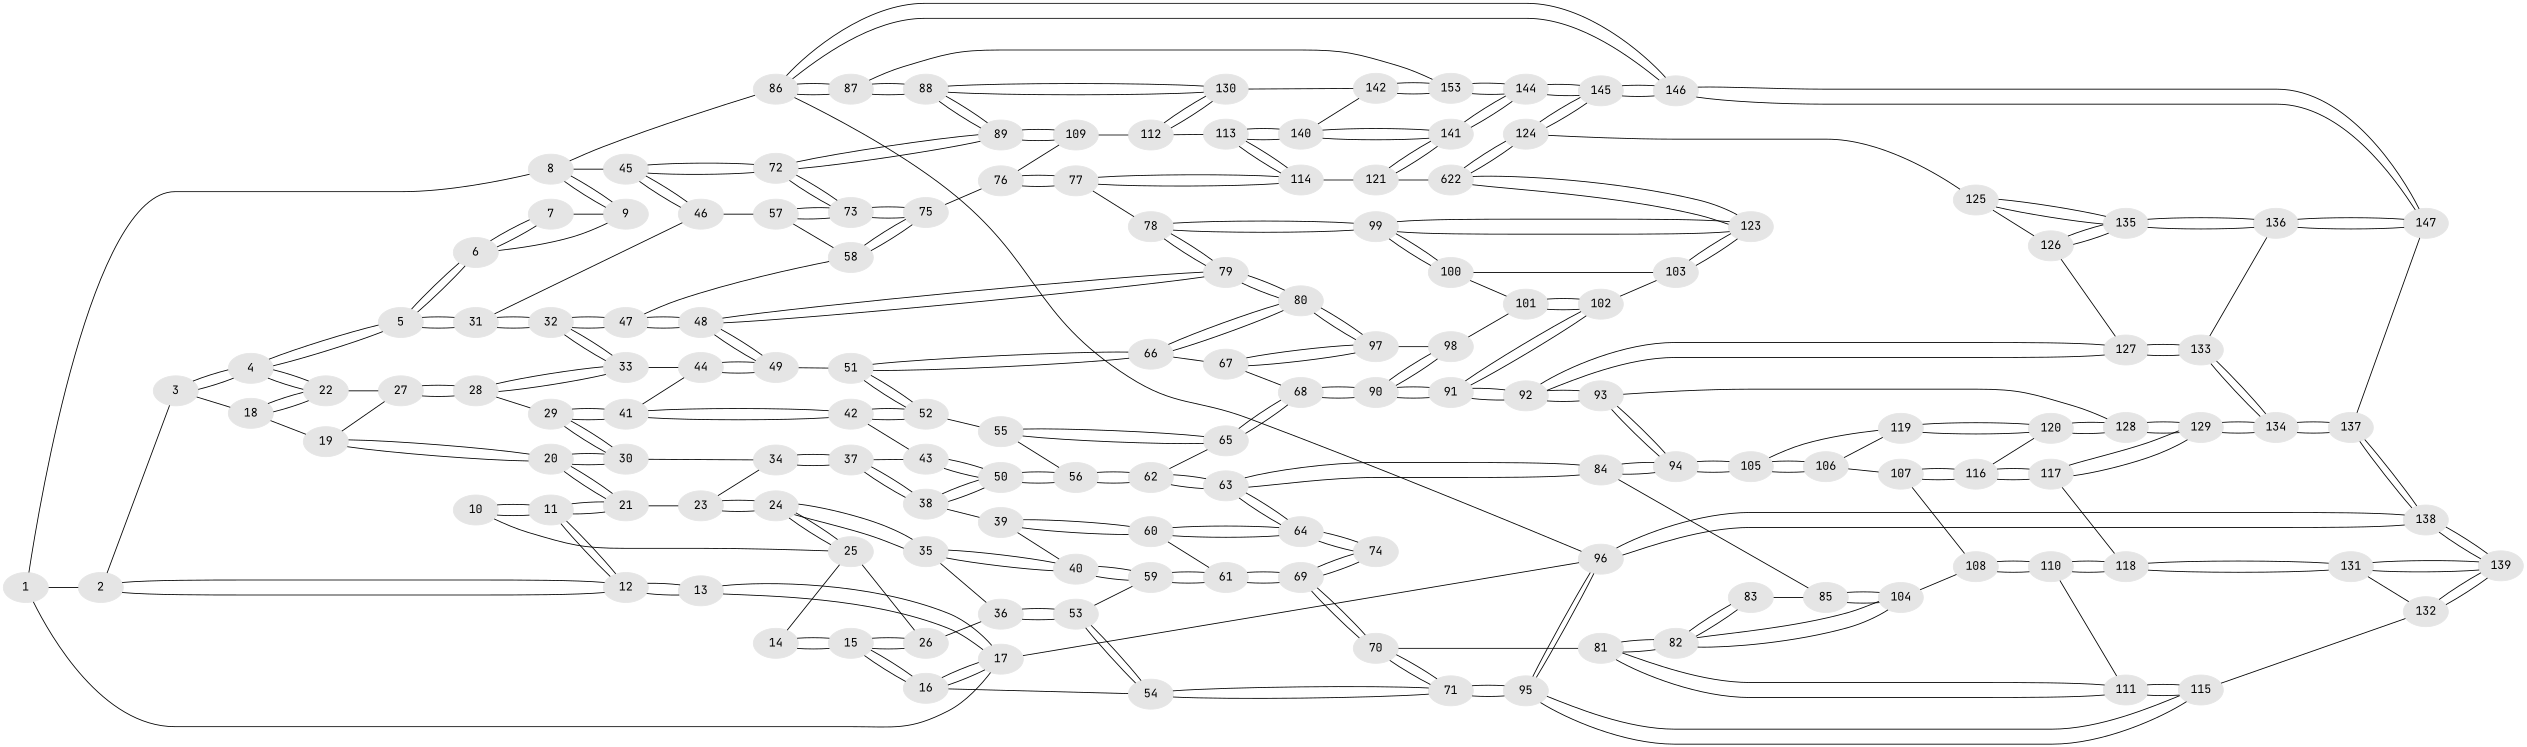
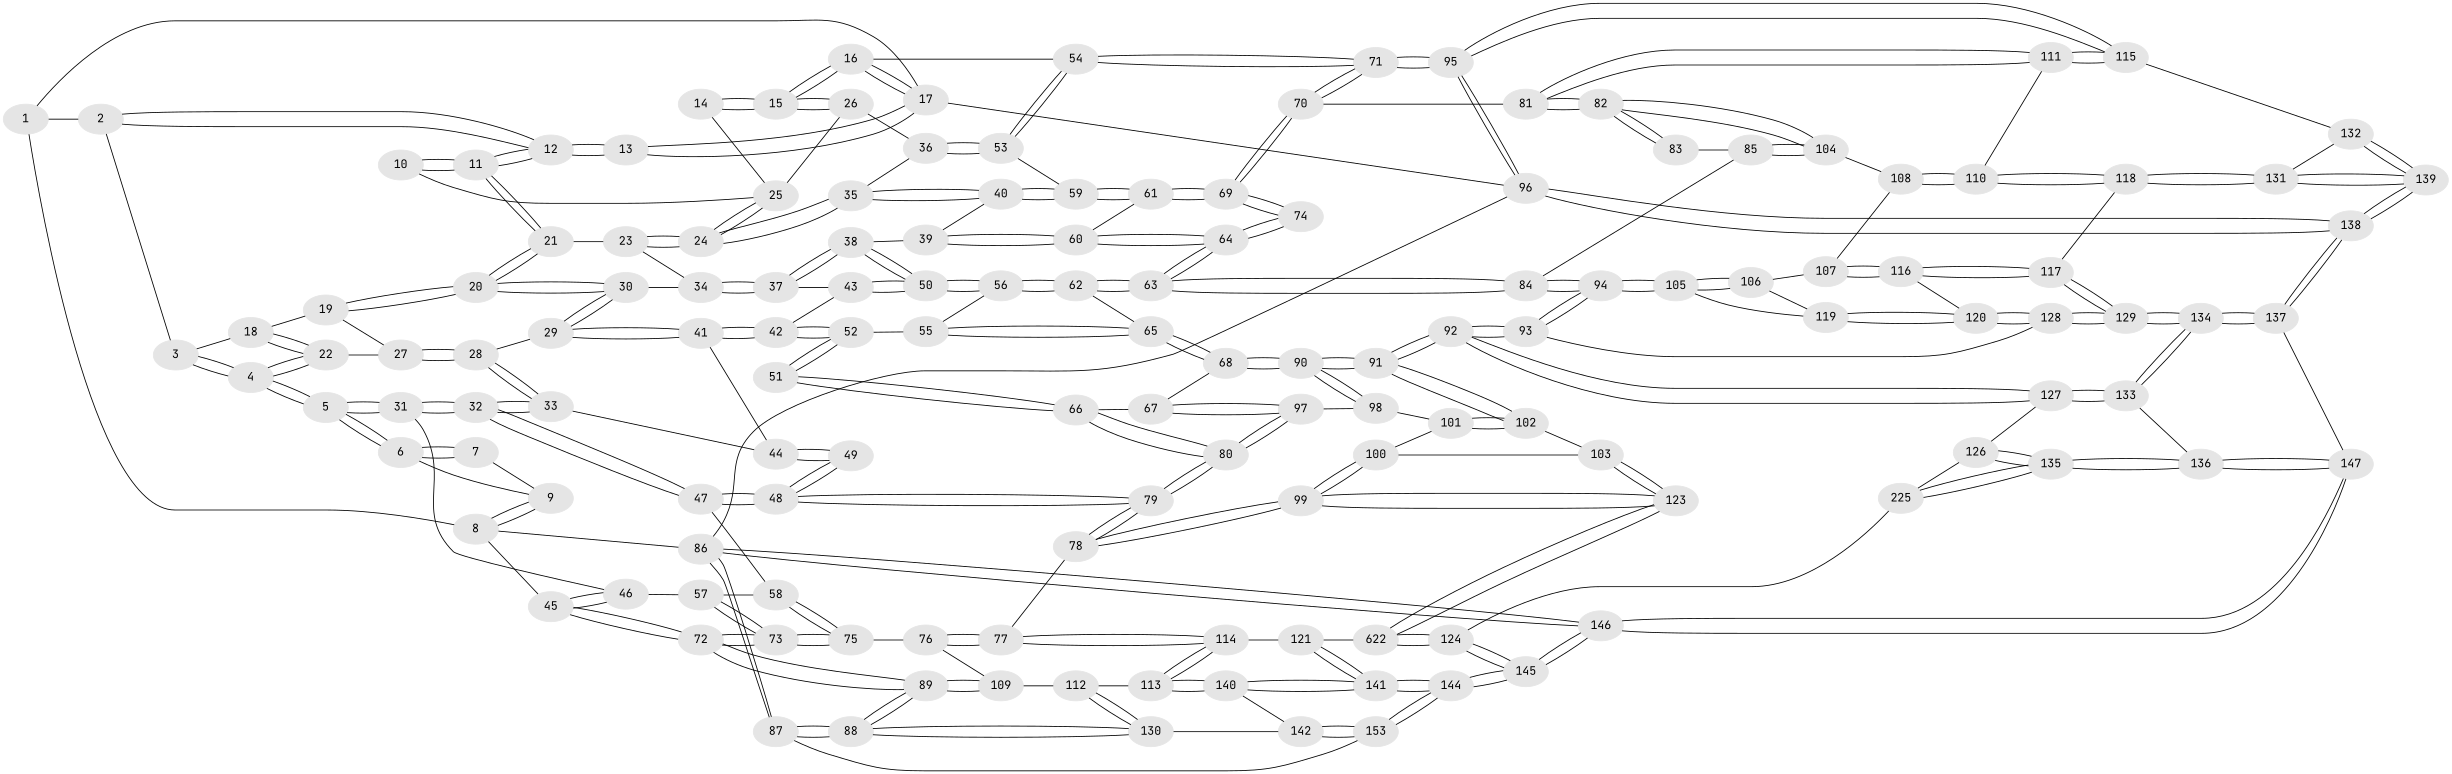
(1976, 200) -> (1901, 498)
(813, 368) -> none
